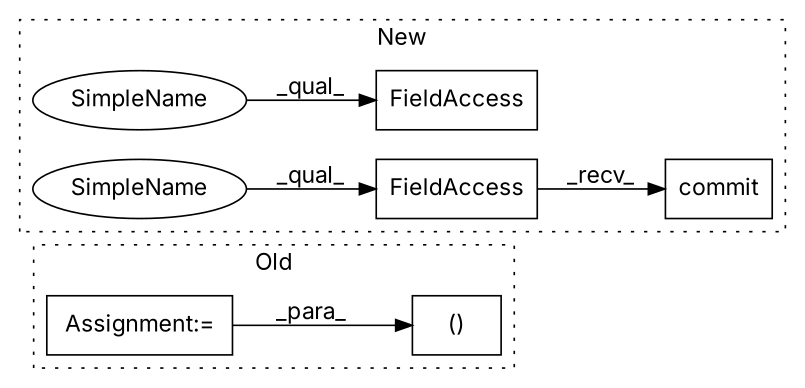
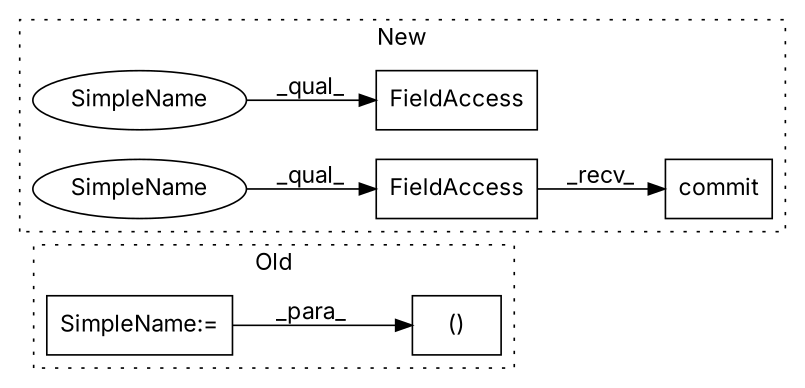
(140, 325) -> (140, 325)
